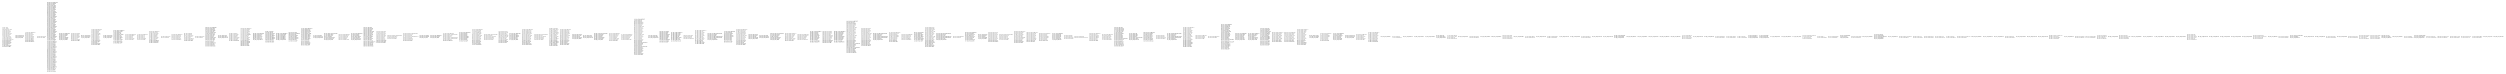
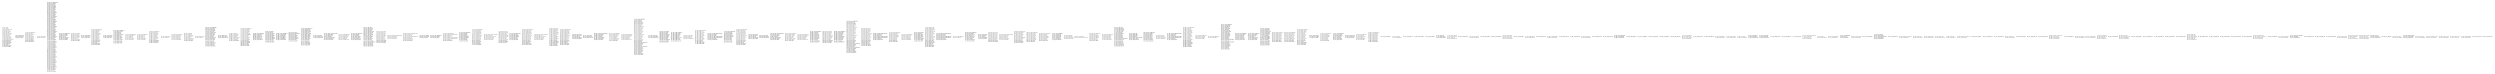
(2331, 37) -> none
